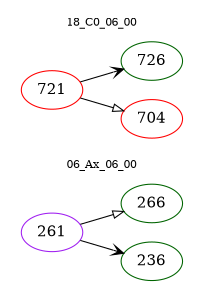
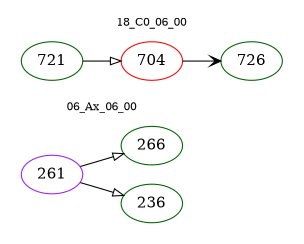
(97, 77) -> (196, 61)
(52, 90) -> (52, 61)
(97, 245) -> (97, 187)
